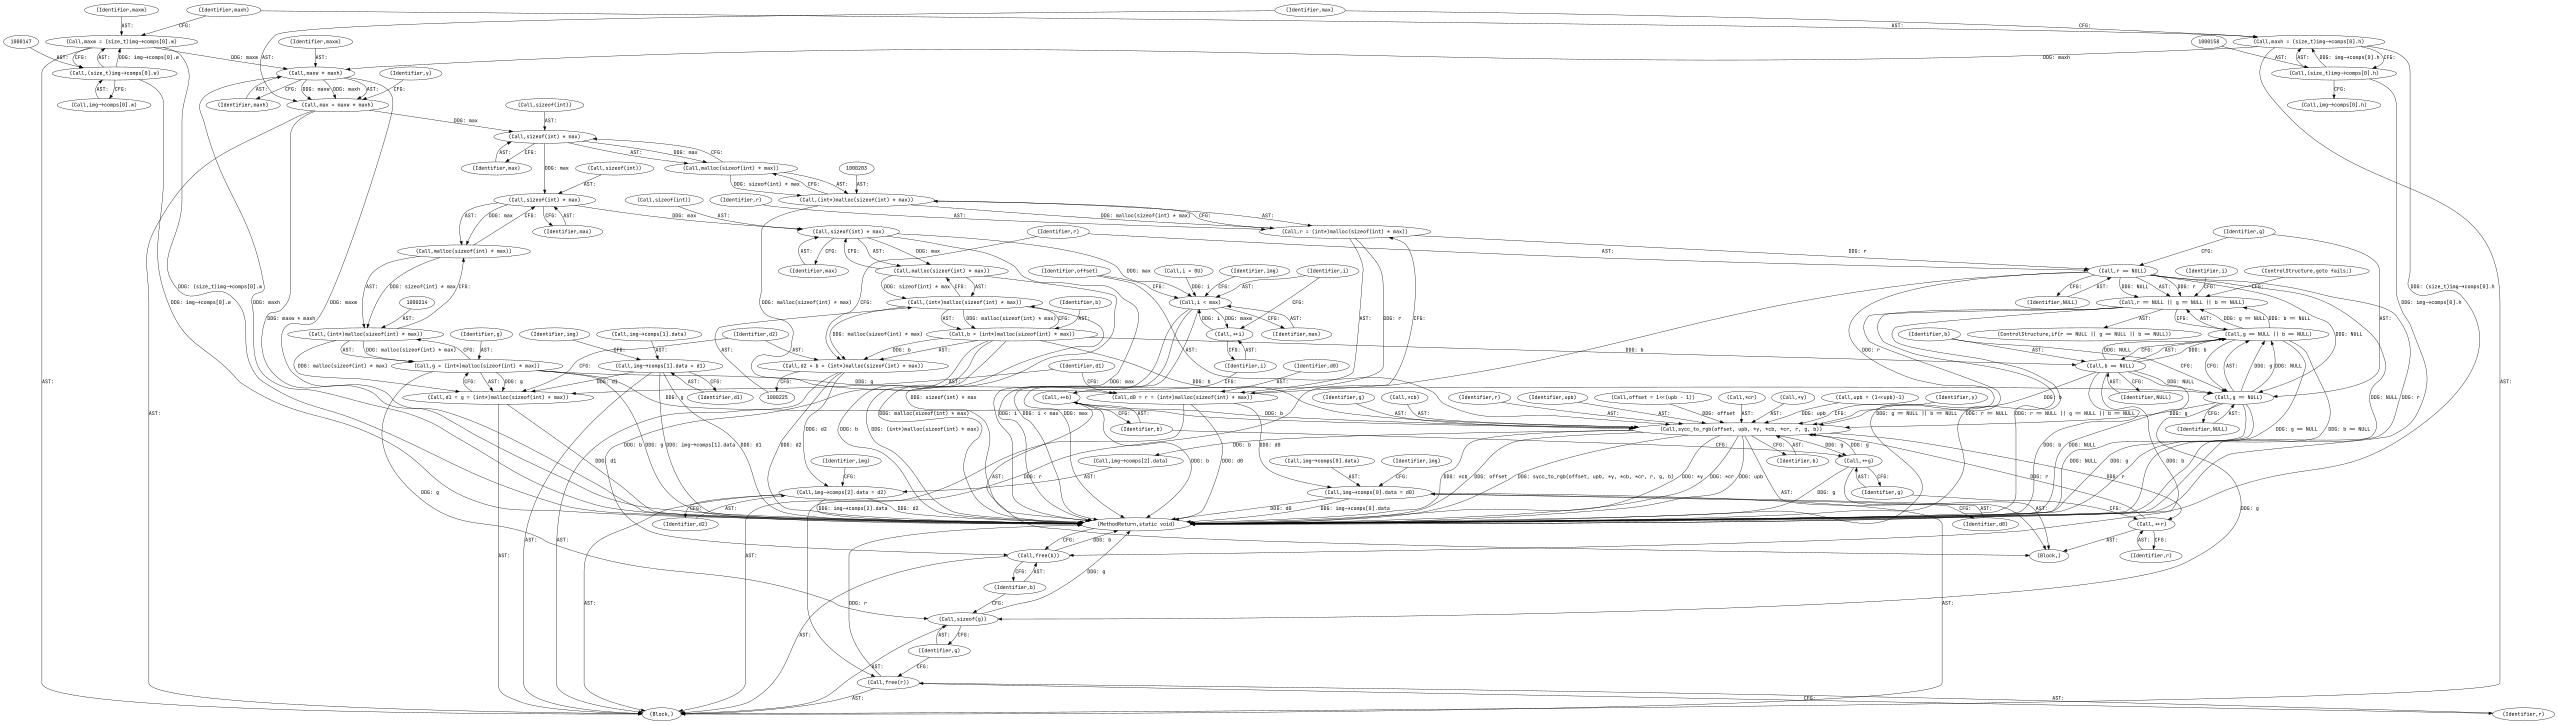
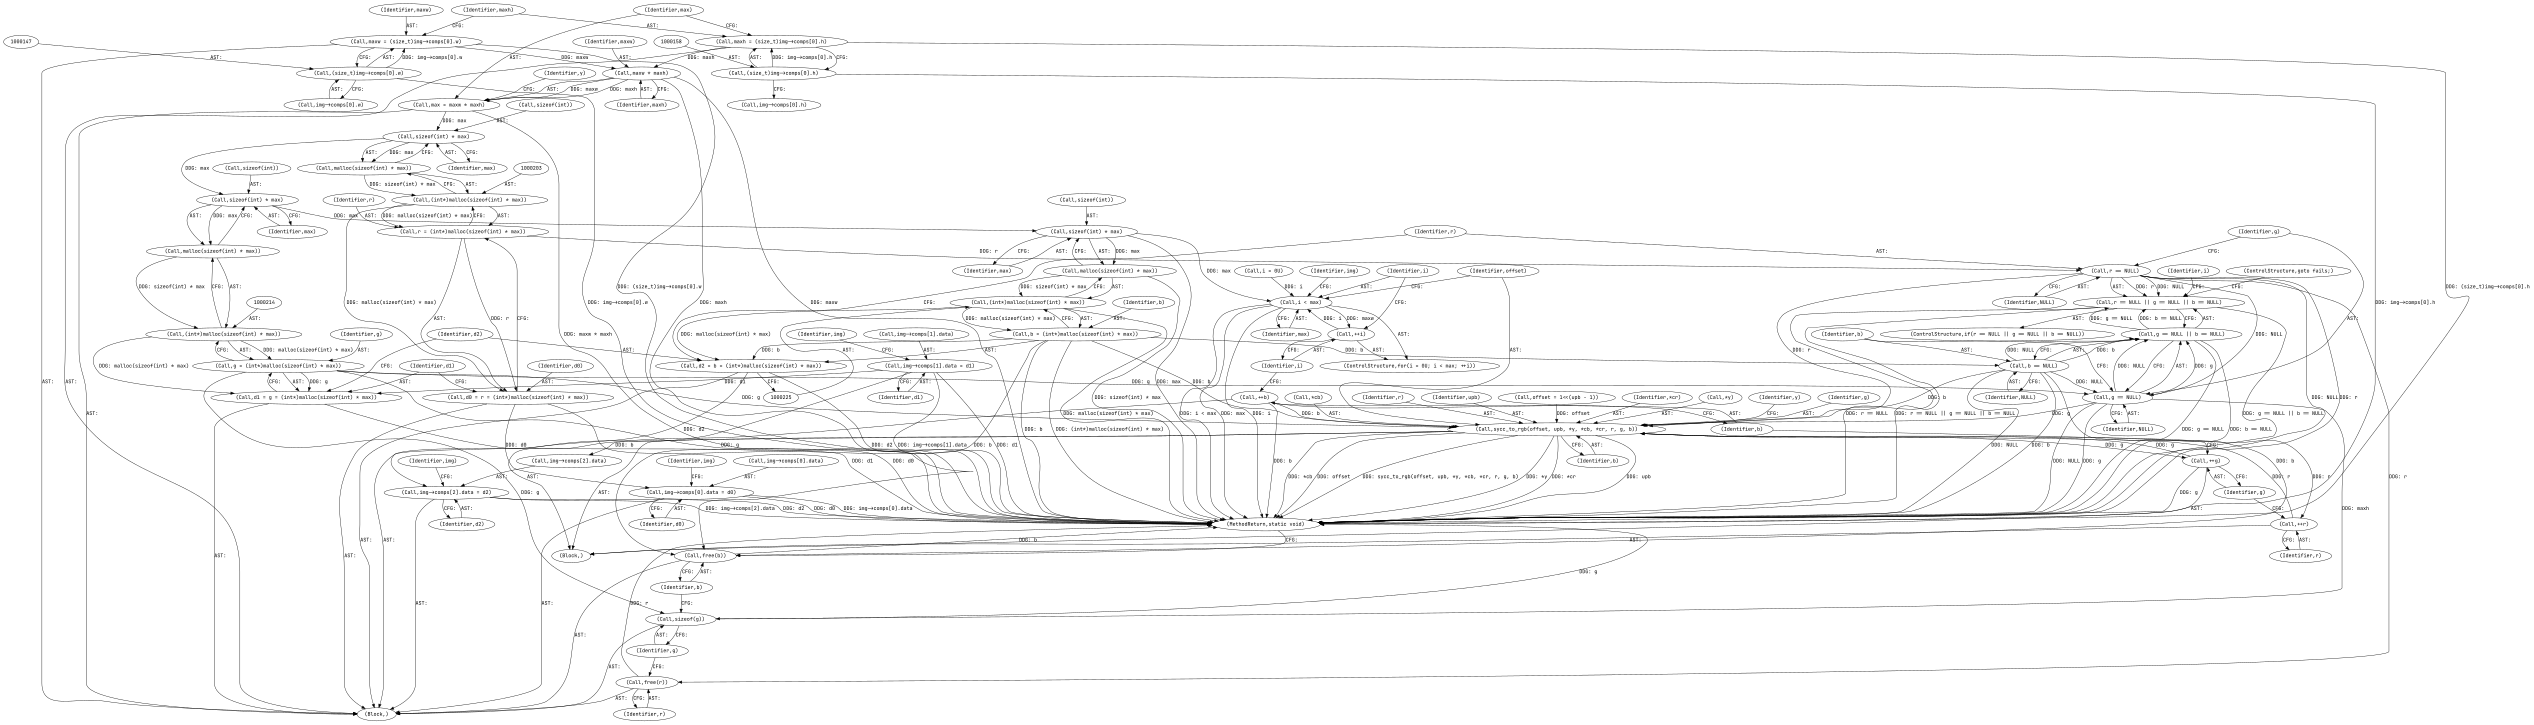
none -> (1410, 366)
(1742, 398) -> (1657, 398)
(1870, 398) -> none
(524, 460) -> (719, 444)
(2250, 509) -> (2356, 509)
